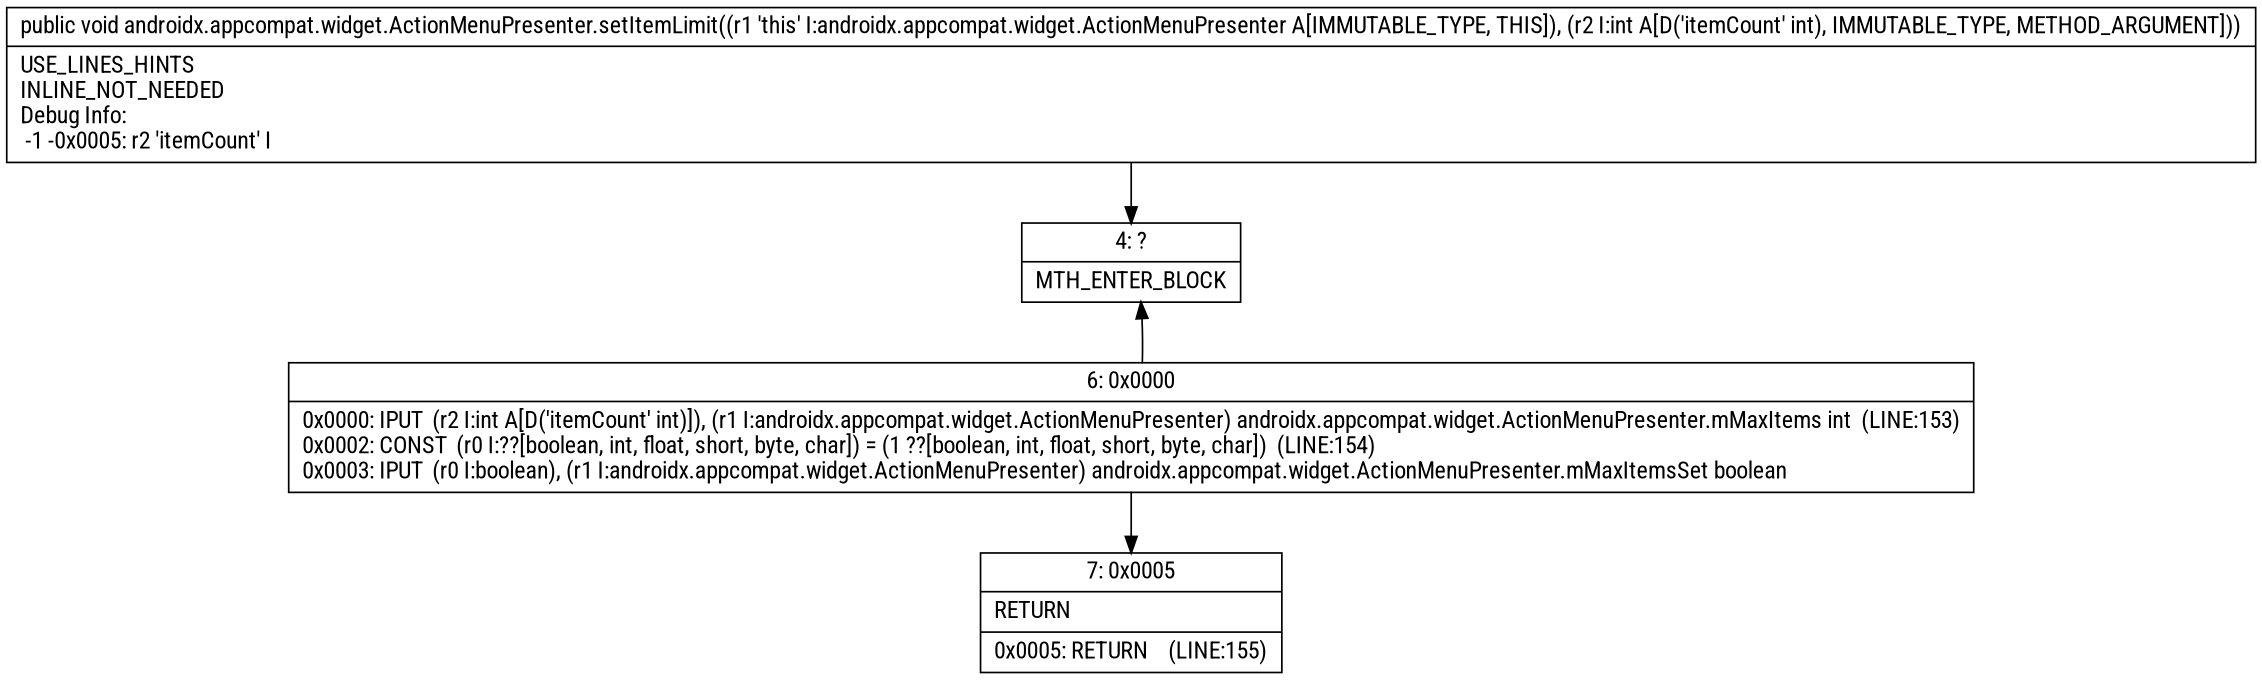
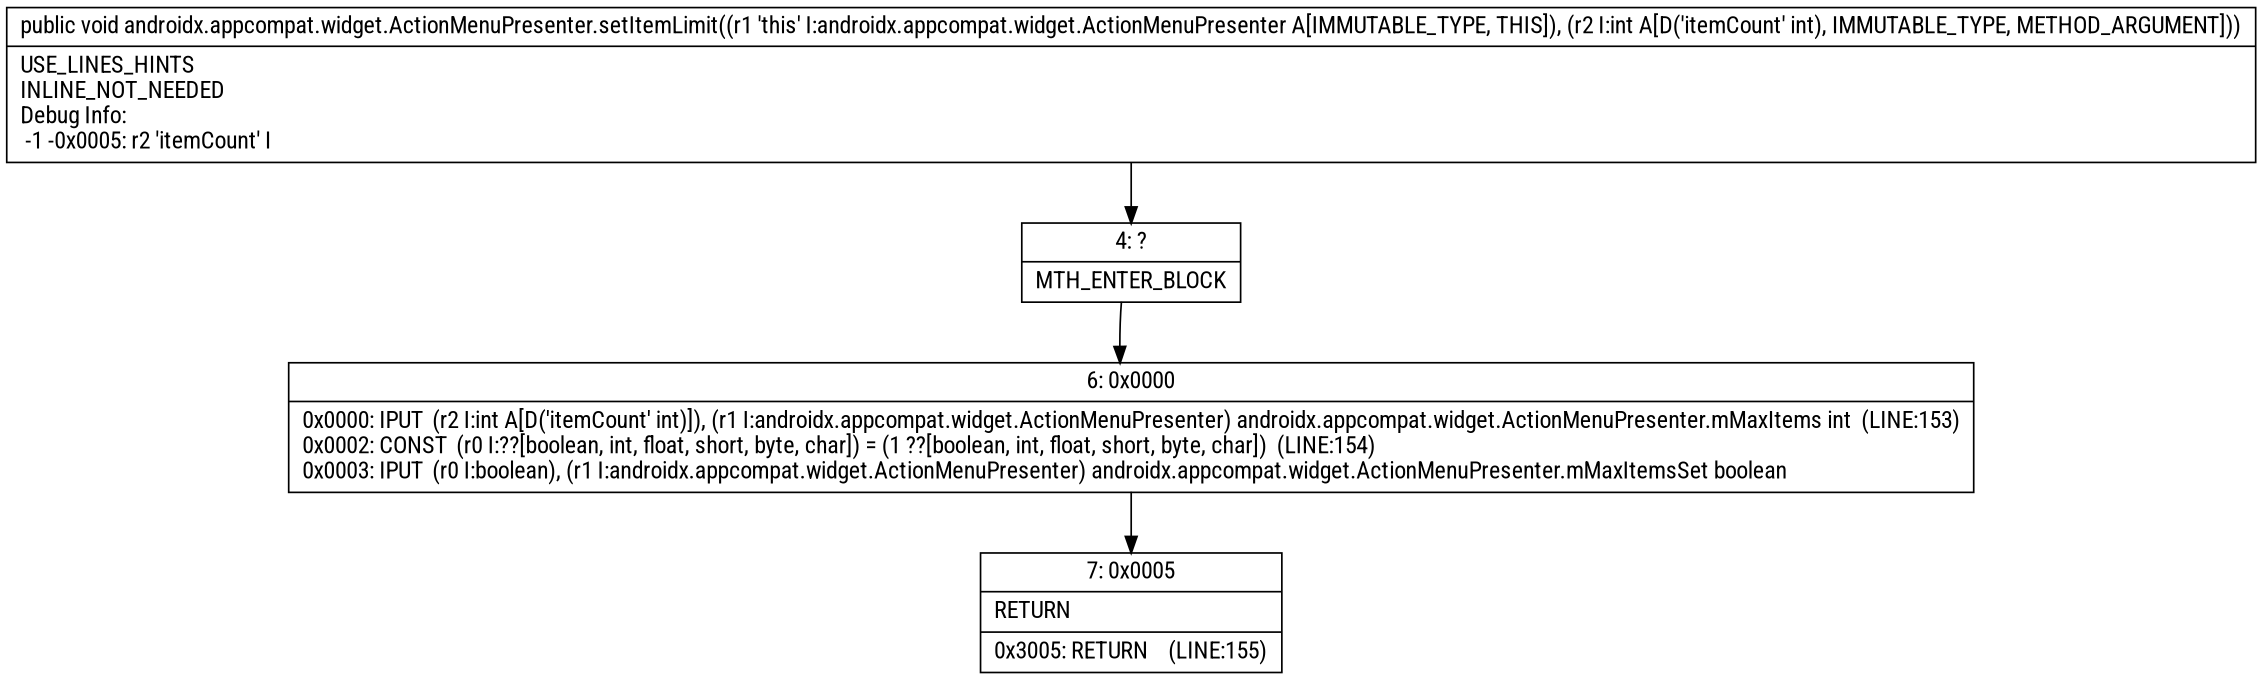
(1143, 341) -> (1120, 324)
(1131, 651) -> (1131, 651)
